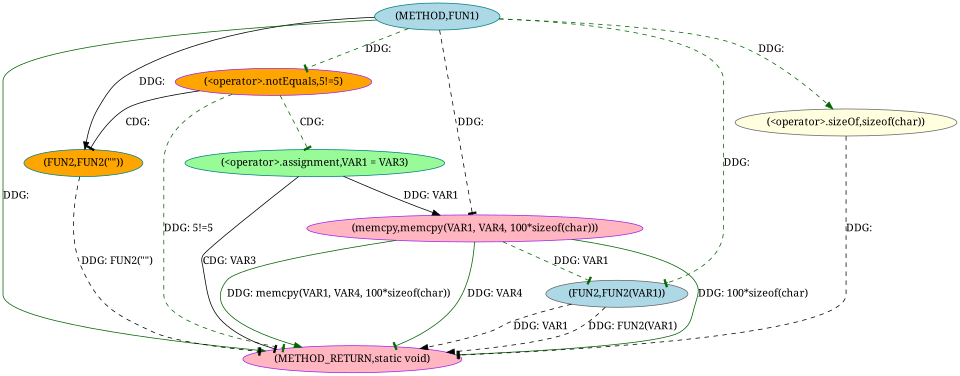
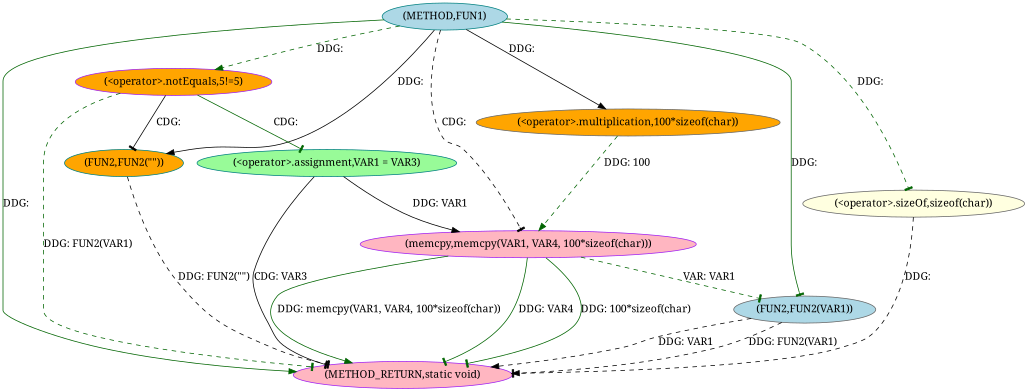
(673, 31) -> (745, 33)
(358, 48) -> (311, 45)
(721, 75) -> (755, 60)
(293, 121) -> (248, 121)
(472, 122) -> (456, 122)
none -> (628, 122)
(189, 228) -> (88, 244)
(581, 261) -> (709, 277)
